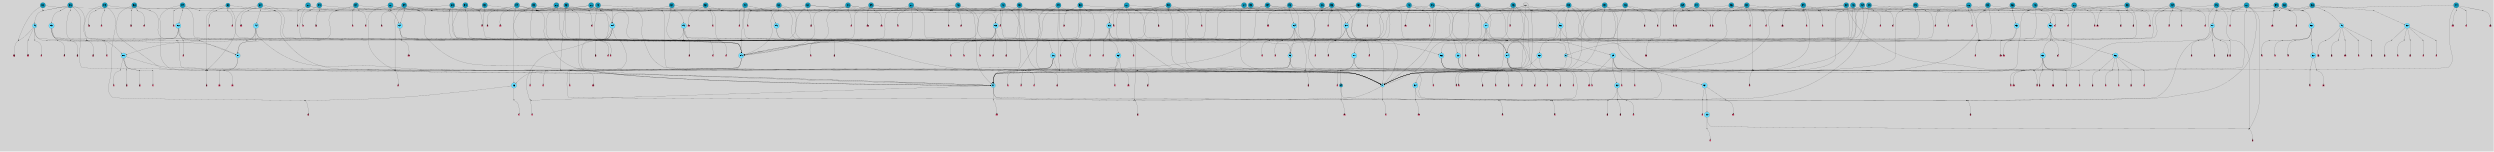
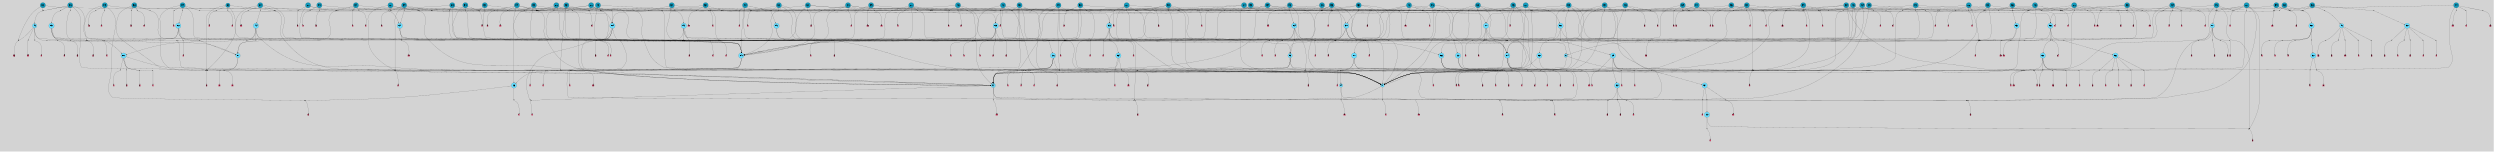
(1526, 5) -> (1526, 5)
(1341, 85) -> (1341, 85)
(1415, 85) -> none
